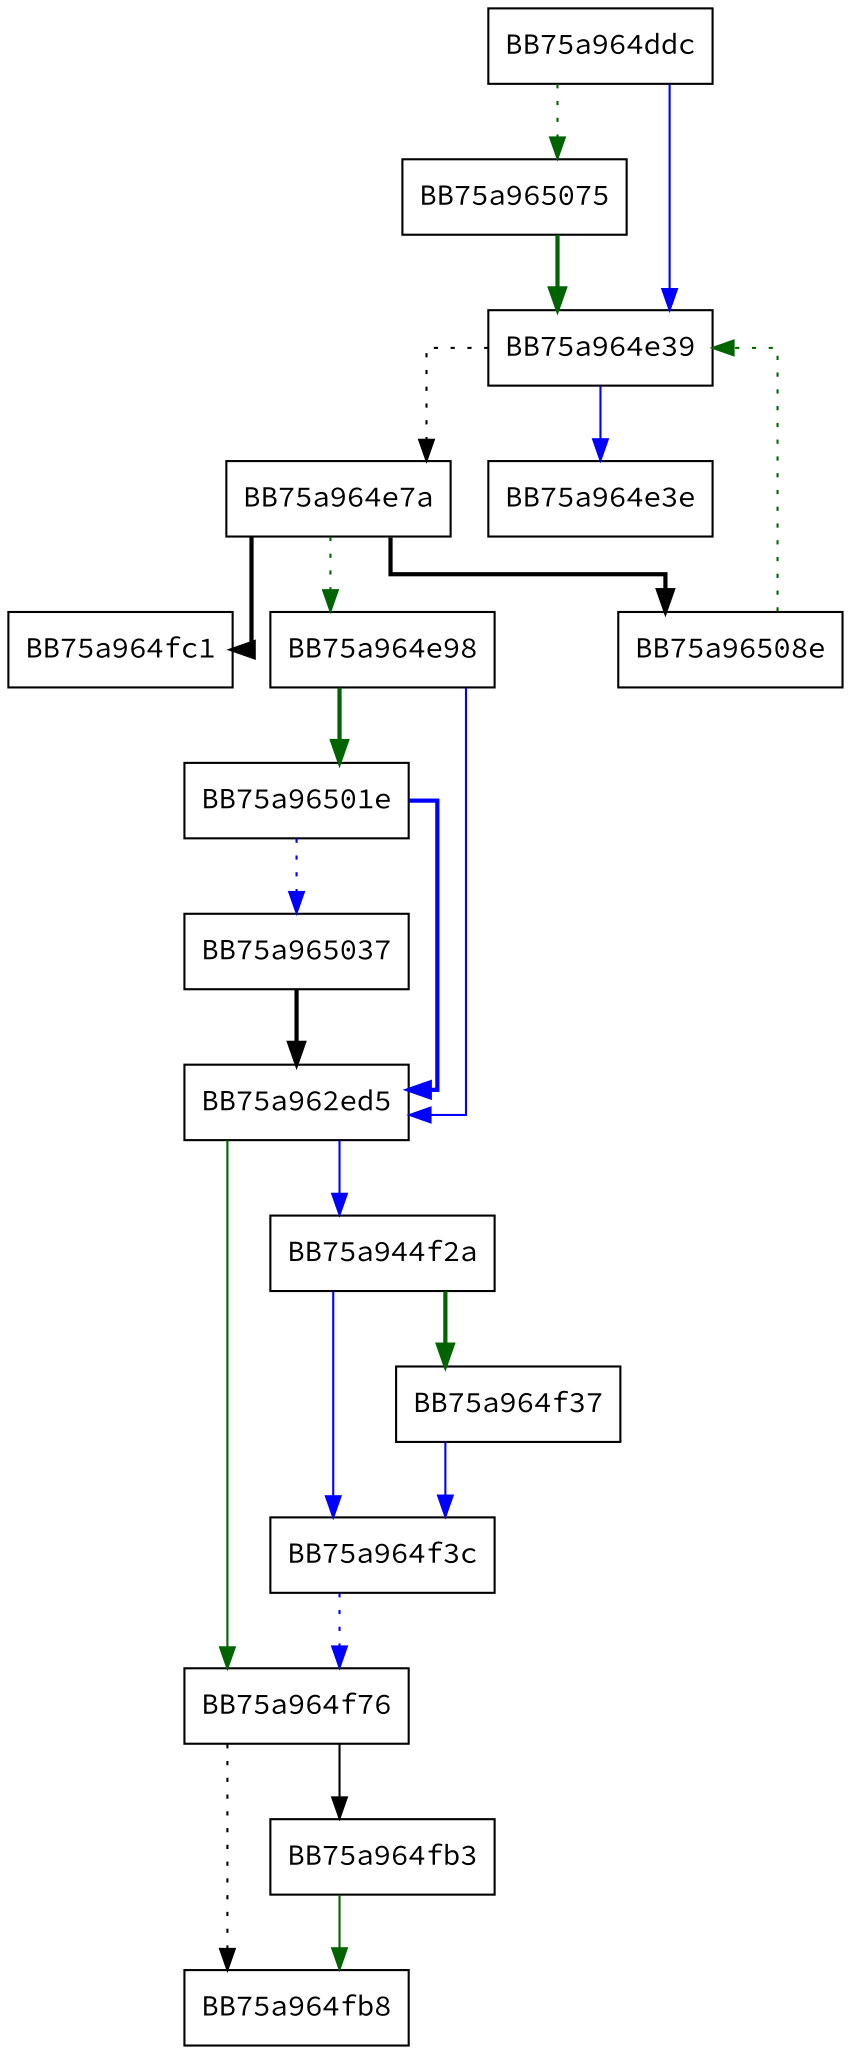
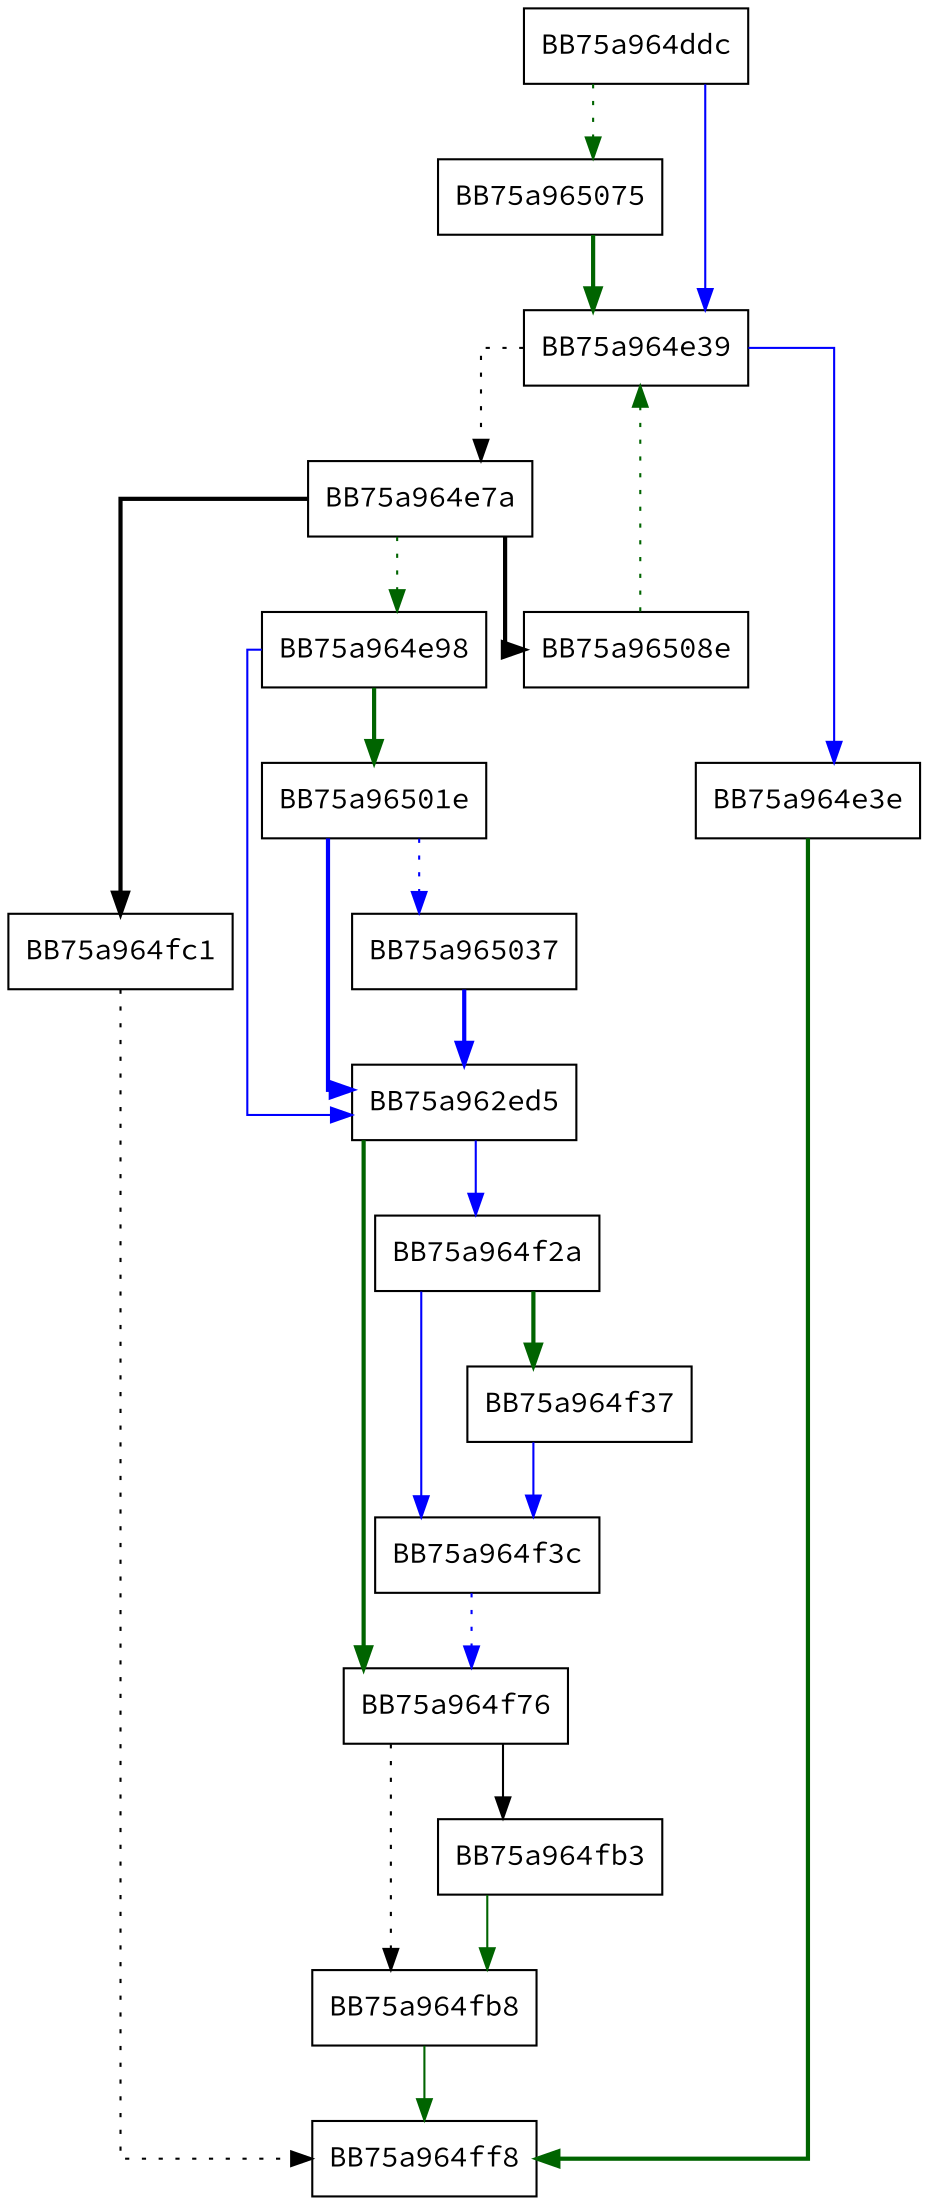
(297, 1016) -> (464, 1016)
(382, 1253) -> (487, 1253)
(227, 1394) -> (364, 1394)
none -> (424, 2159)
